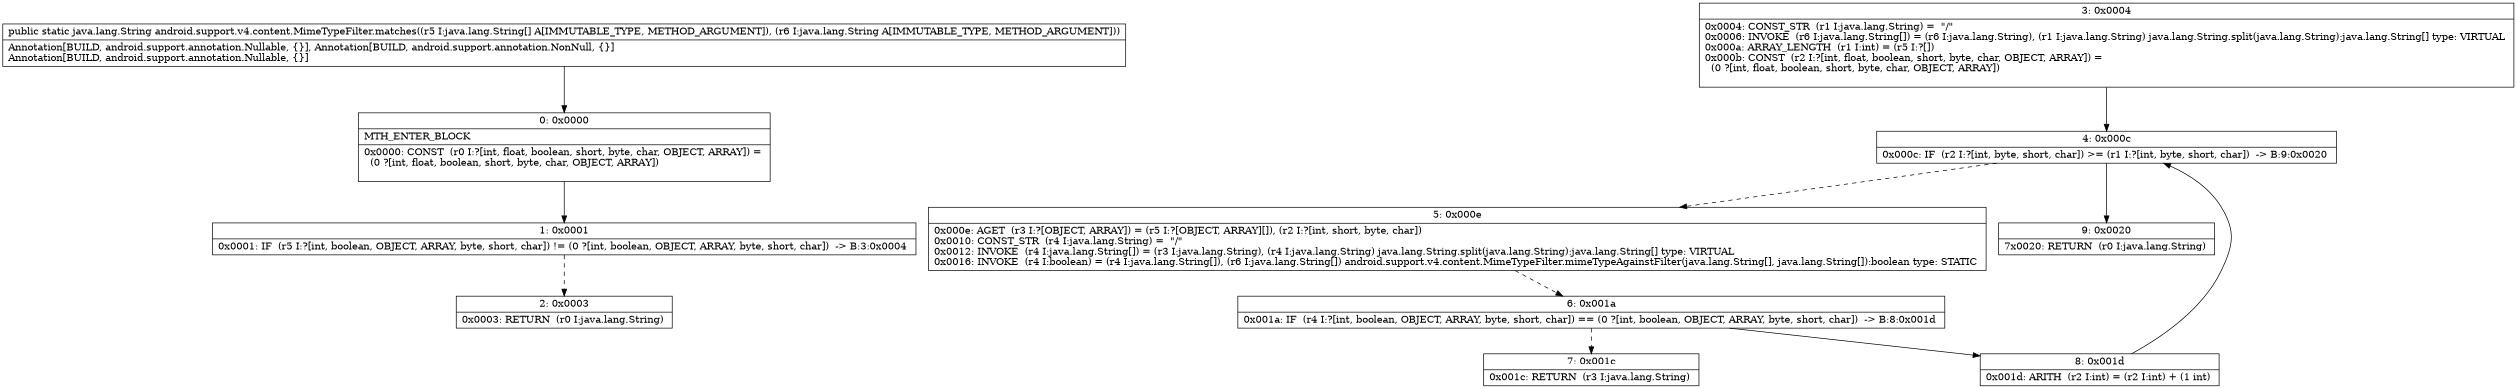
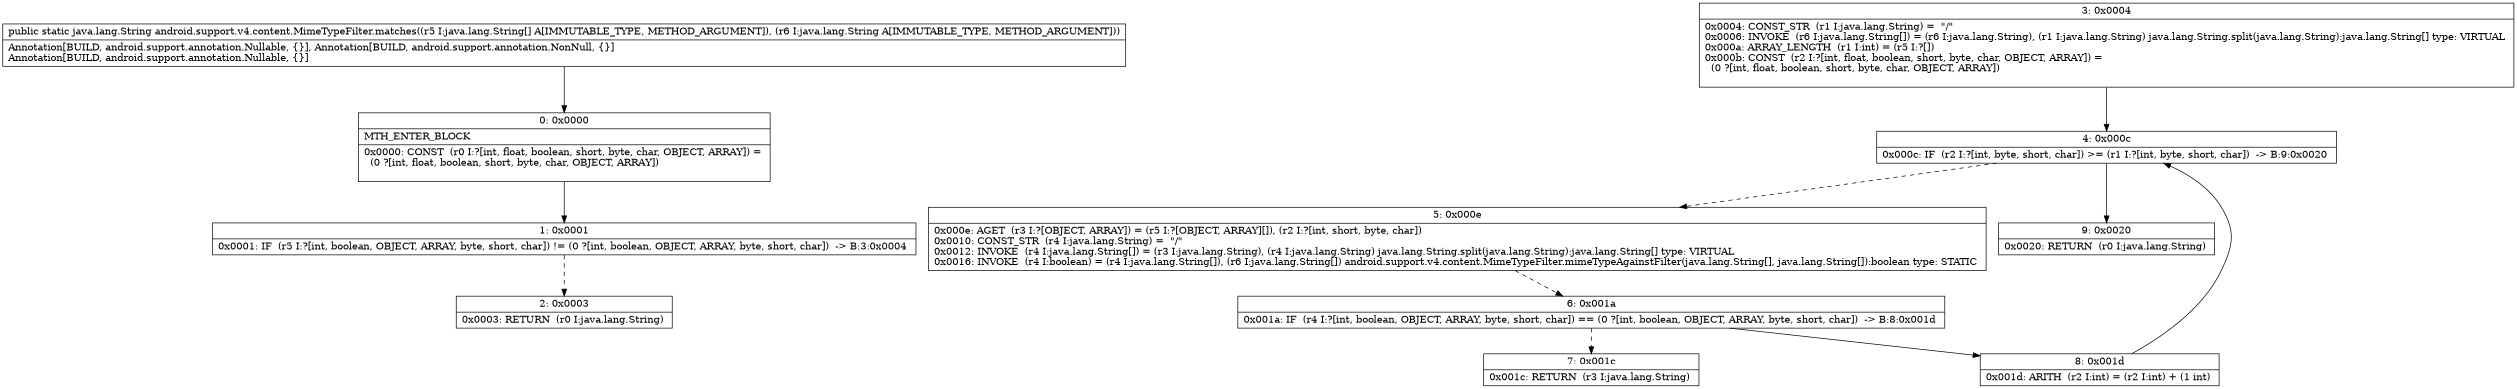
(2107, 247) -> (2107, 247)
